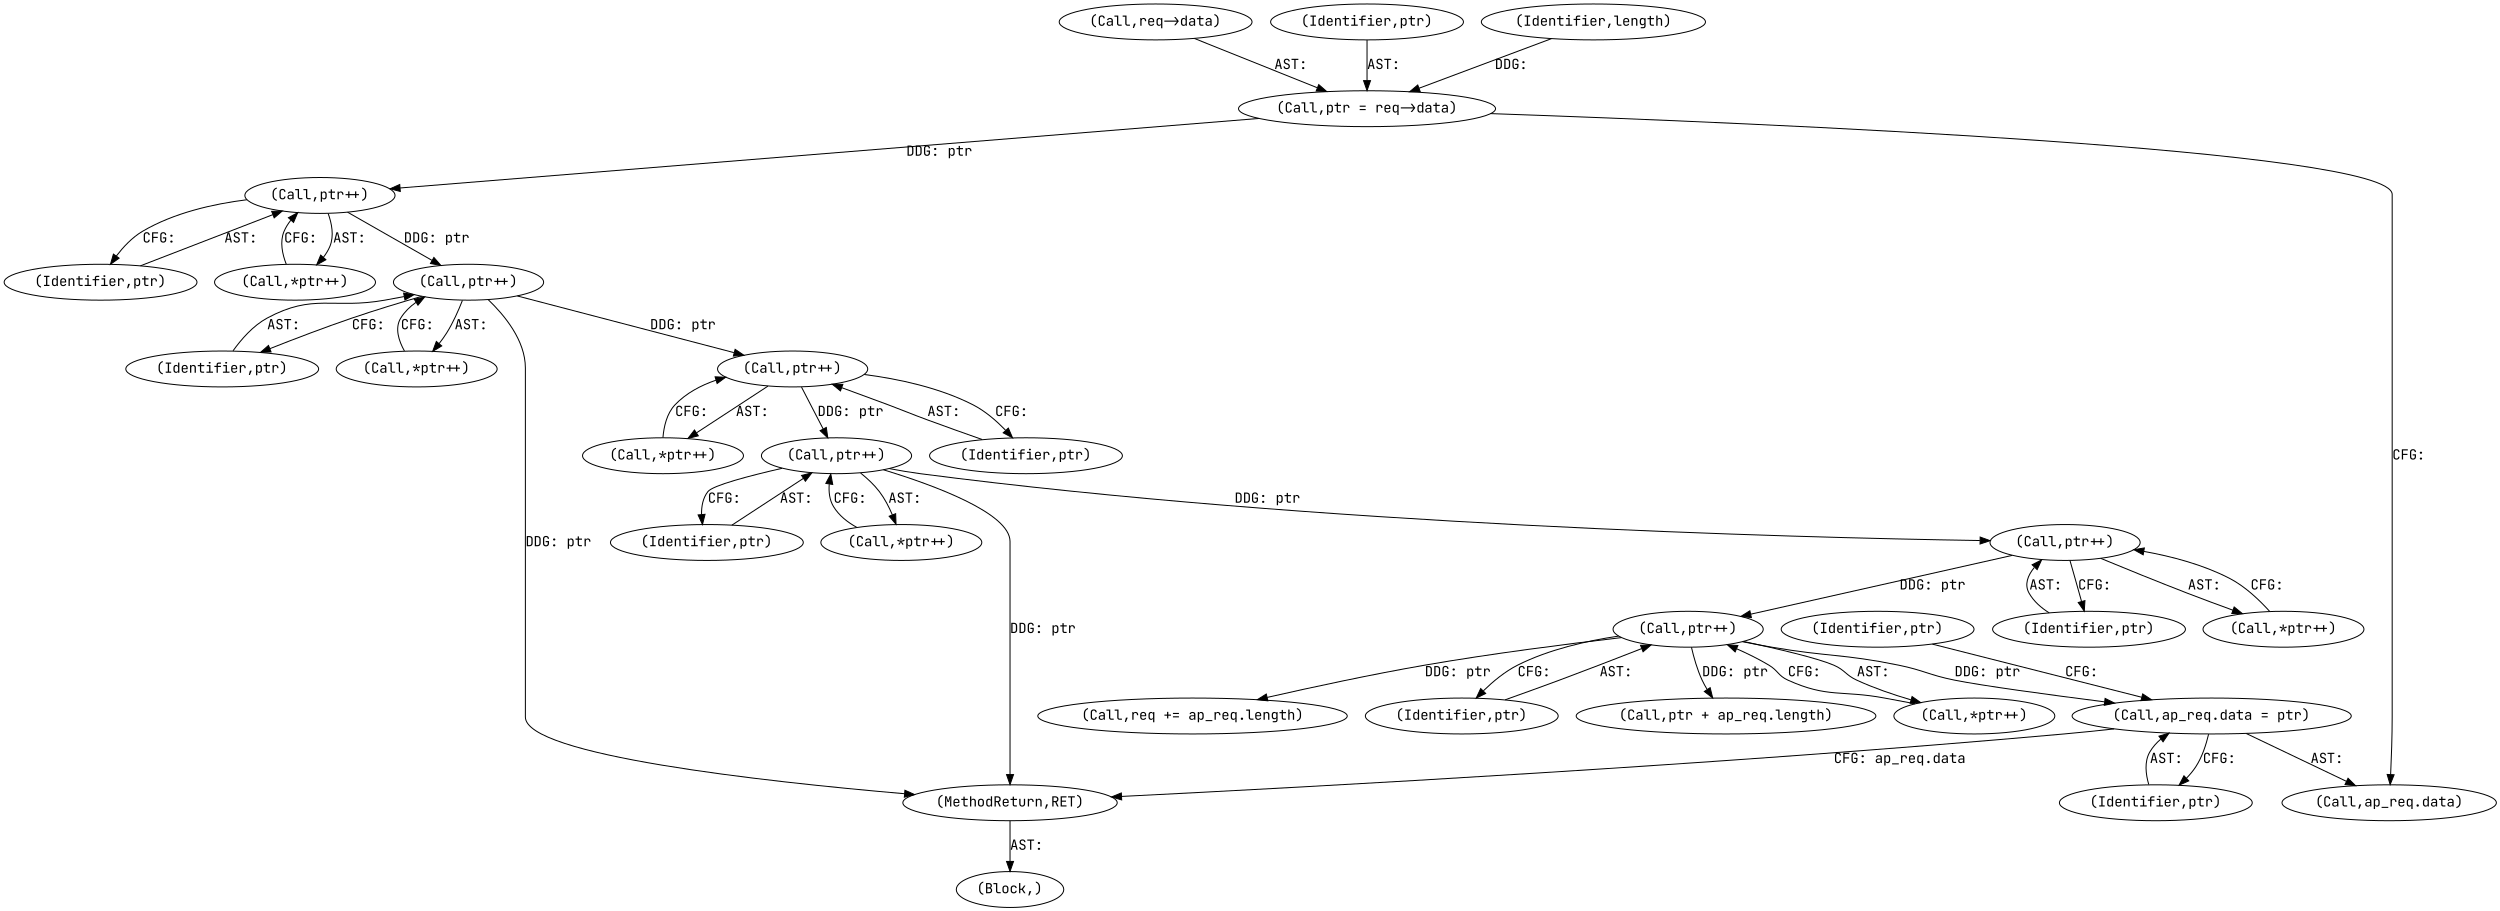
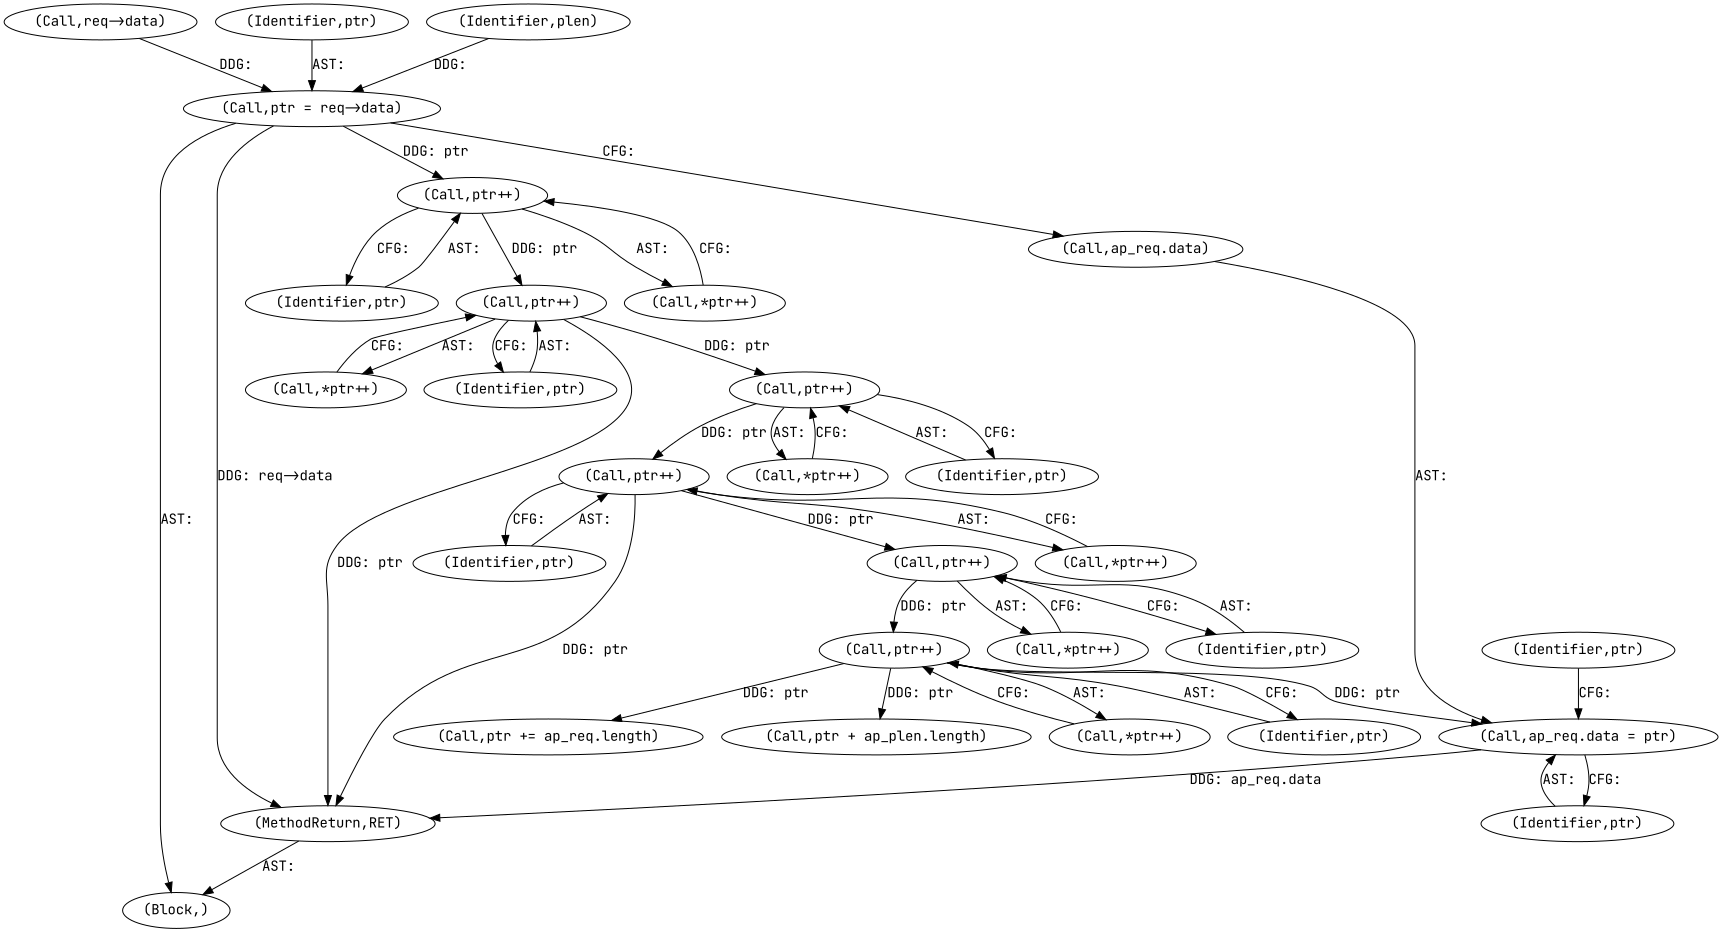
(1593, 22) -> (528, 22)
(1295, 65) -> (240, 65)
none -> (217, 464)
none -> (160, 483)
(1192, 716) -> (548, 737)
(1726, 716) -> (876, 737)
(2296, 757) -> (1415, 437)
(1900, 759) -> (1256, 780)
